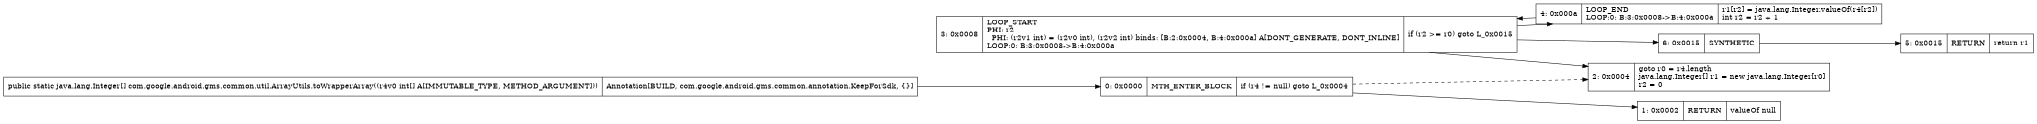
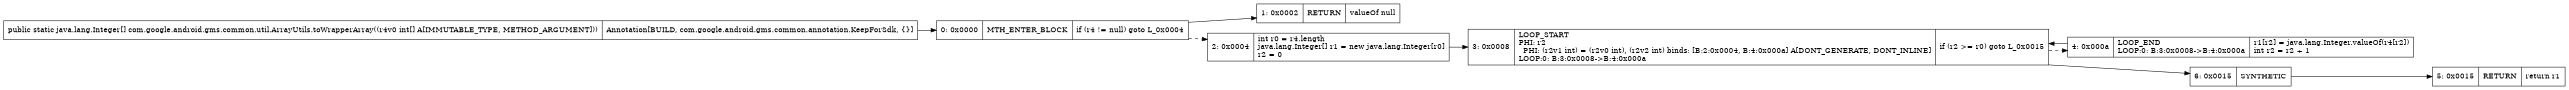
(1532, 25) -> (2056, 51)
(1506, 59) -> (1456, 47)
(1675, 69) -> (1291, 39)
